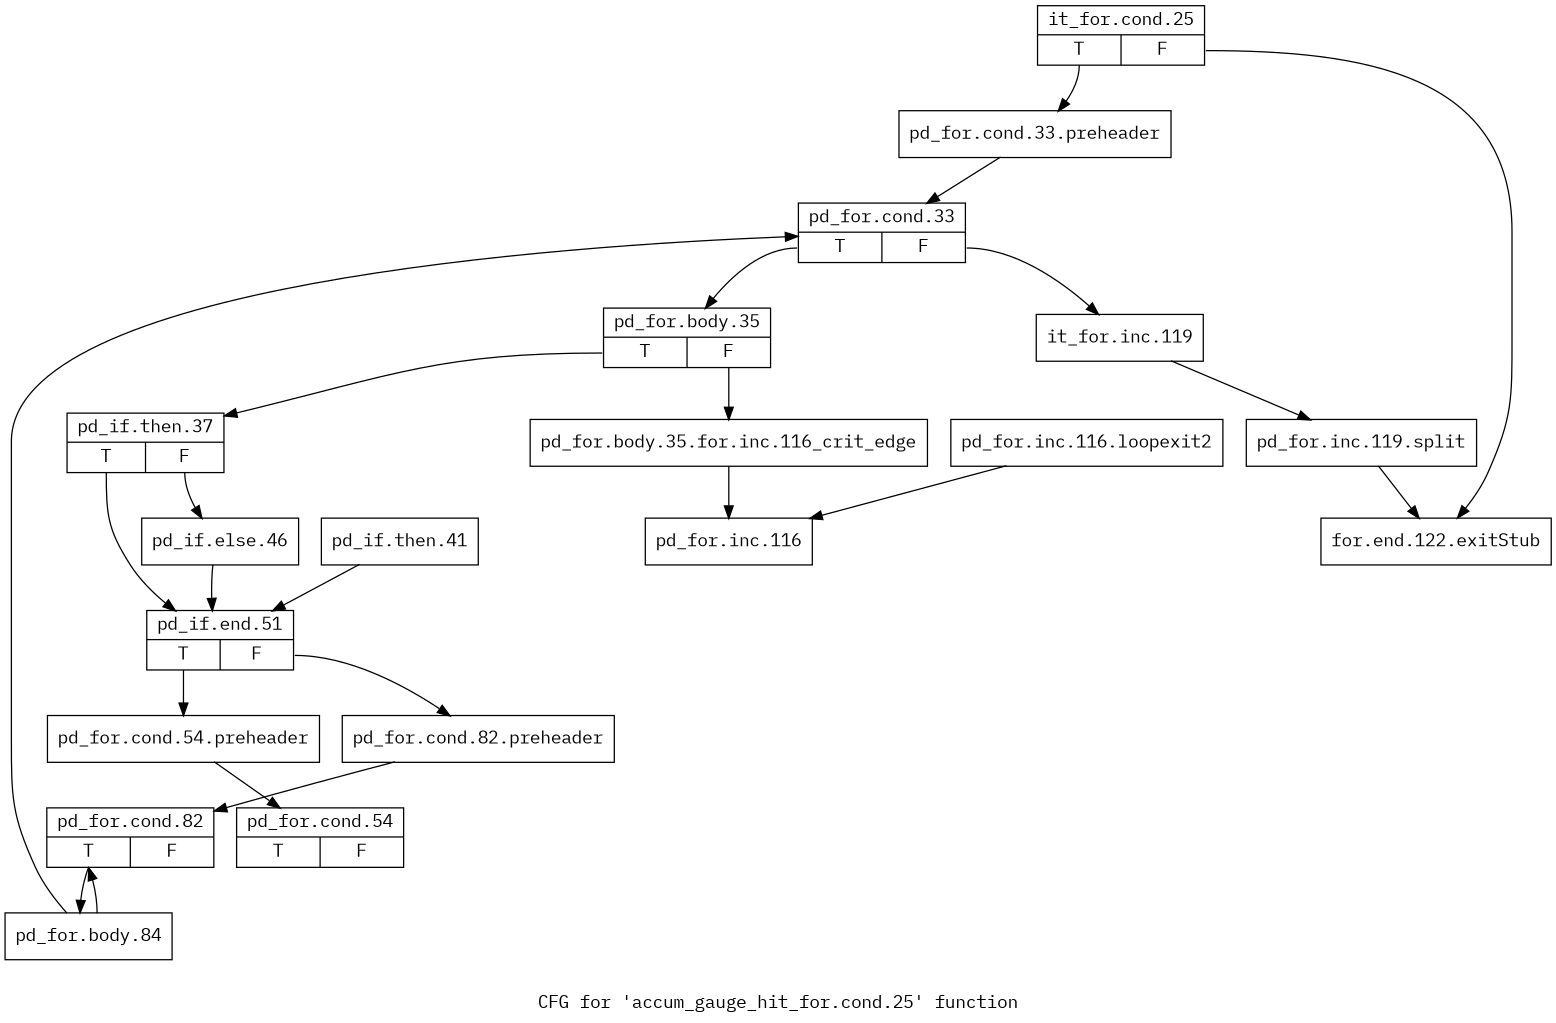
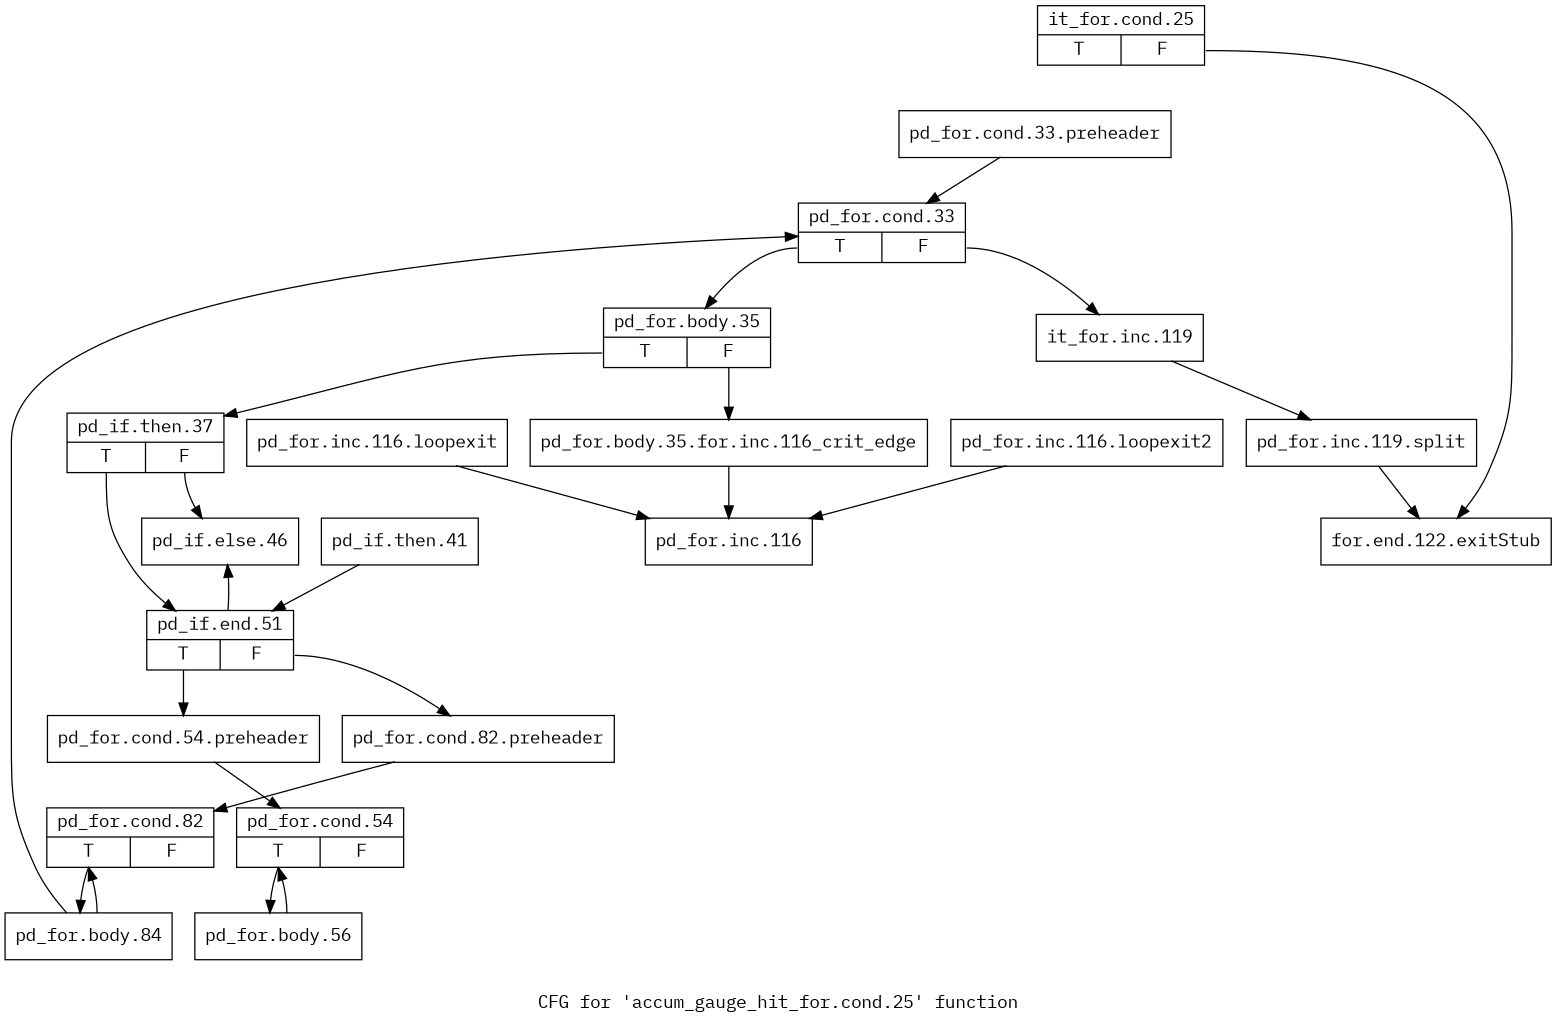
(1075, 84) -> none
none -> (377, 443)
(212, 581) -> (229, 594)
none -> (278, 936)
